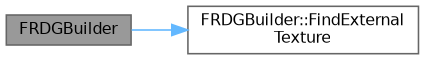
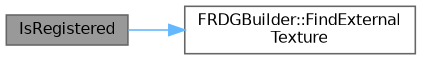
(69, 30) -> (67, 30)
